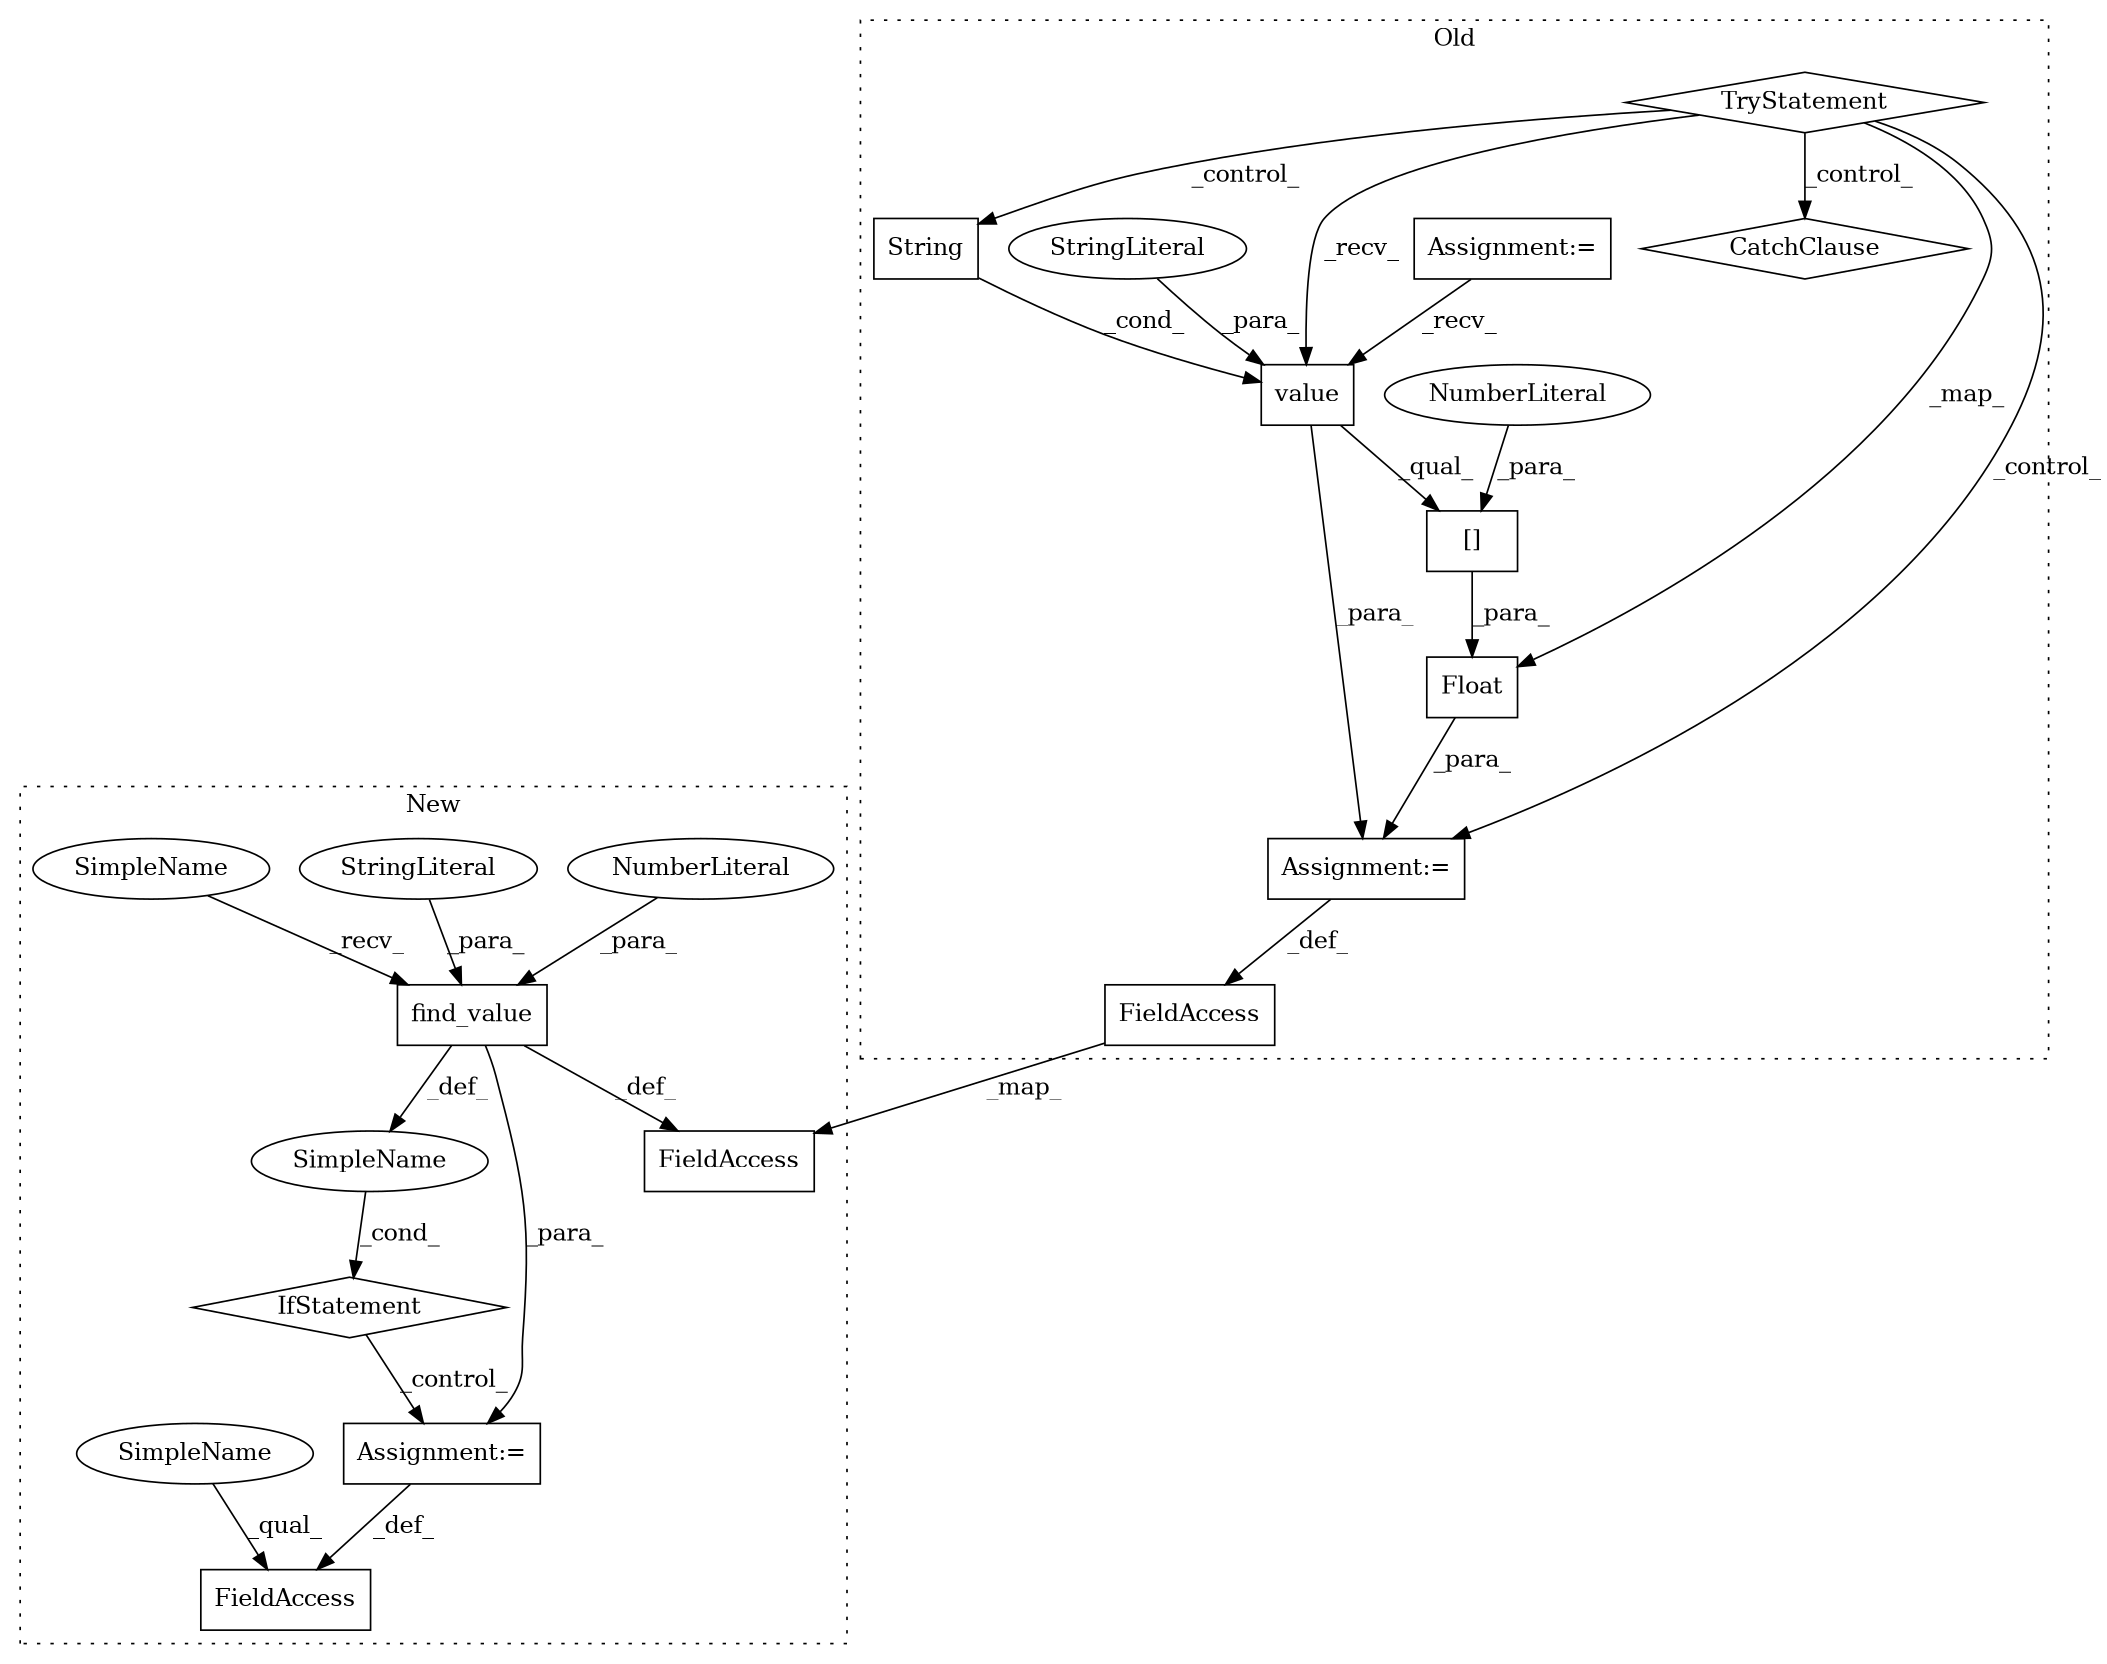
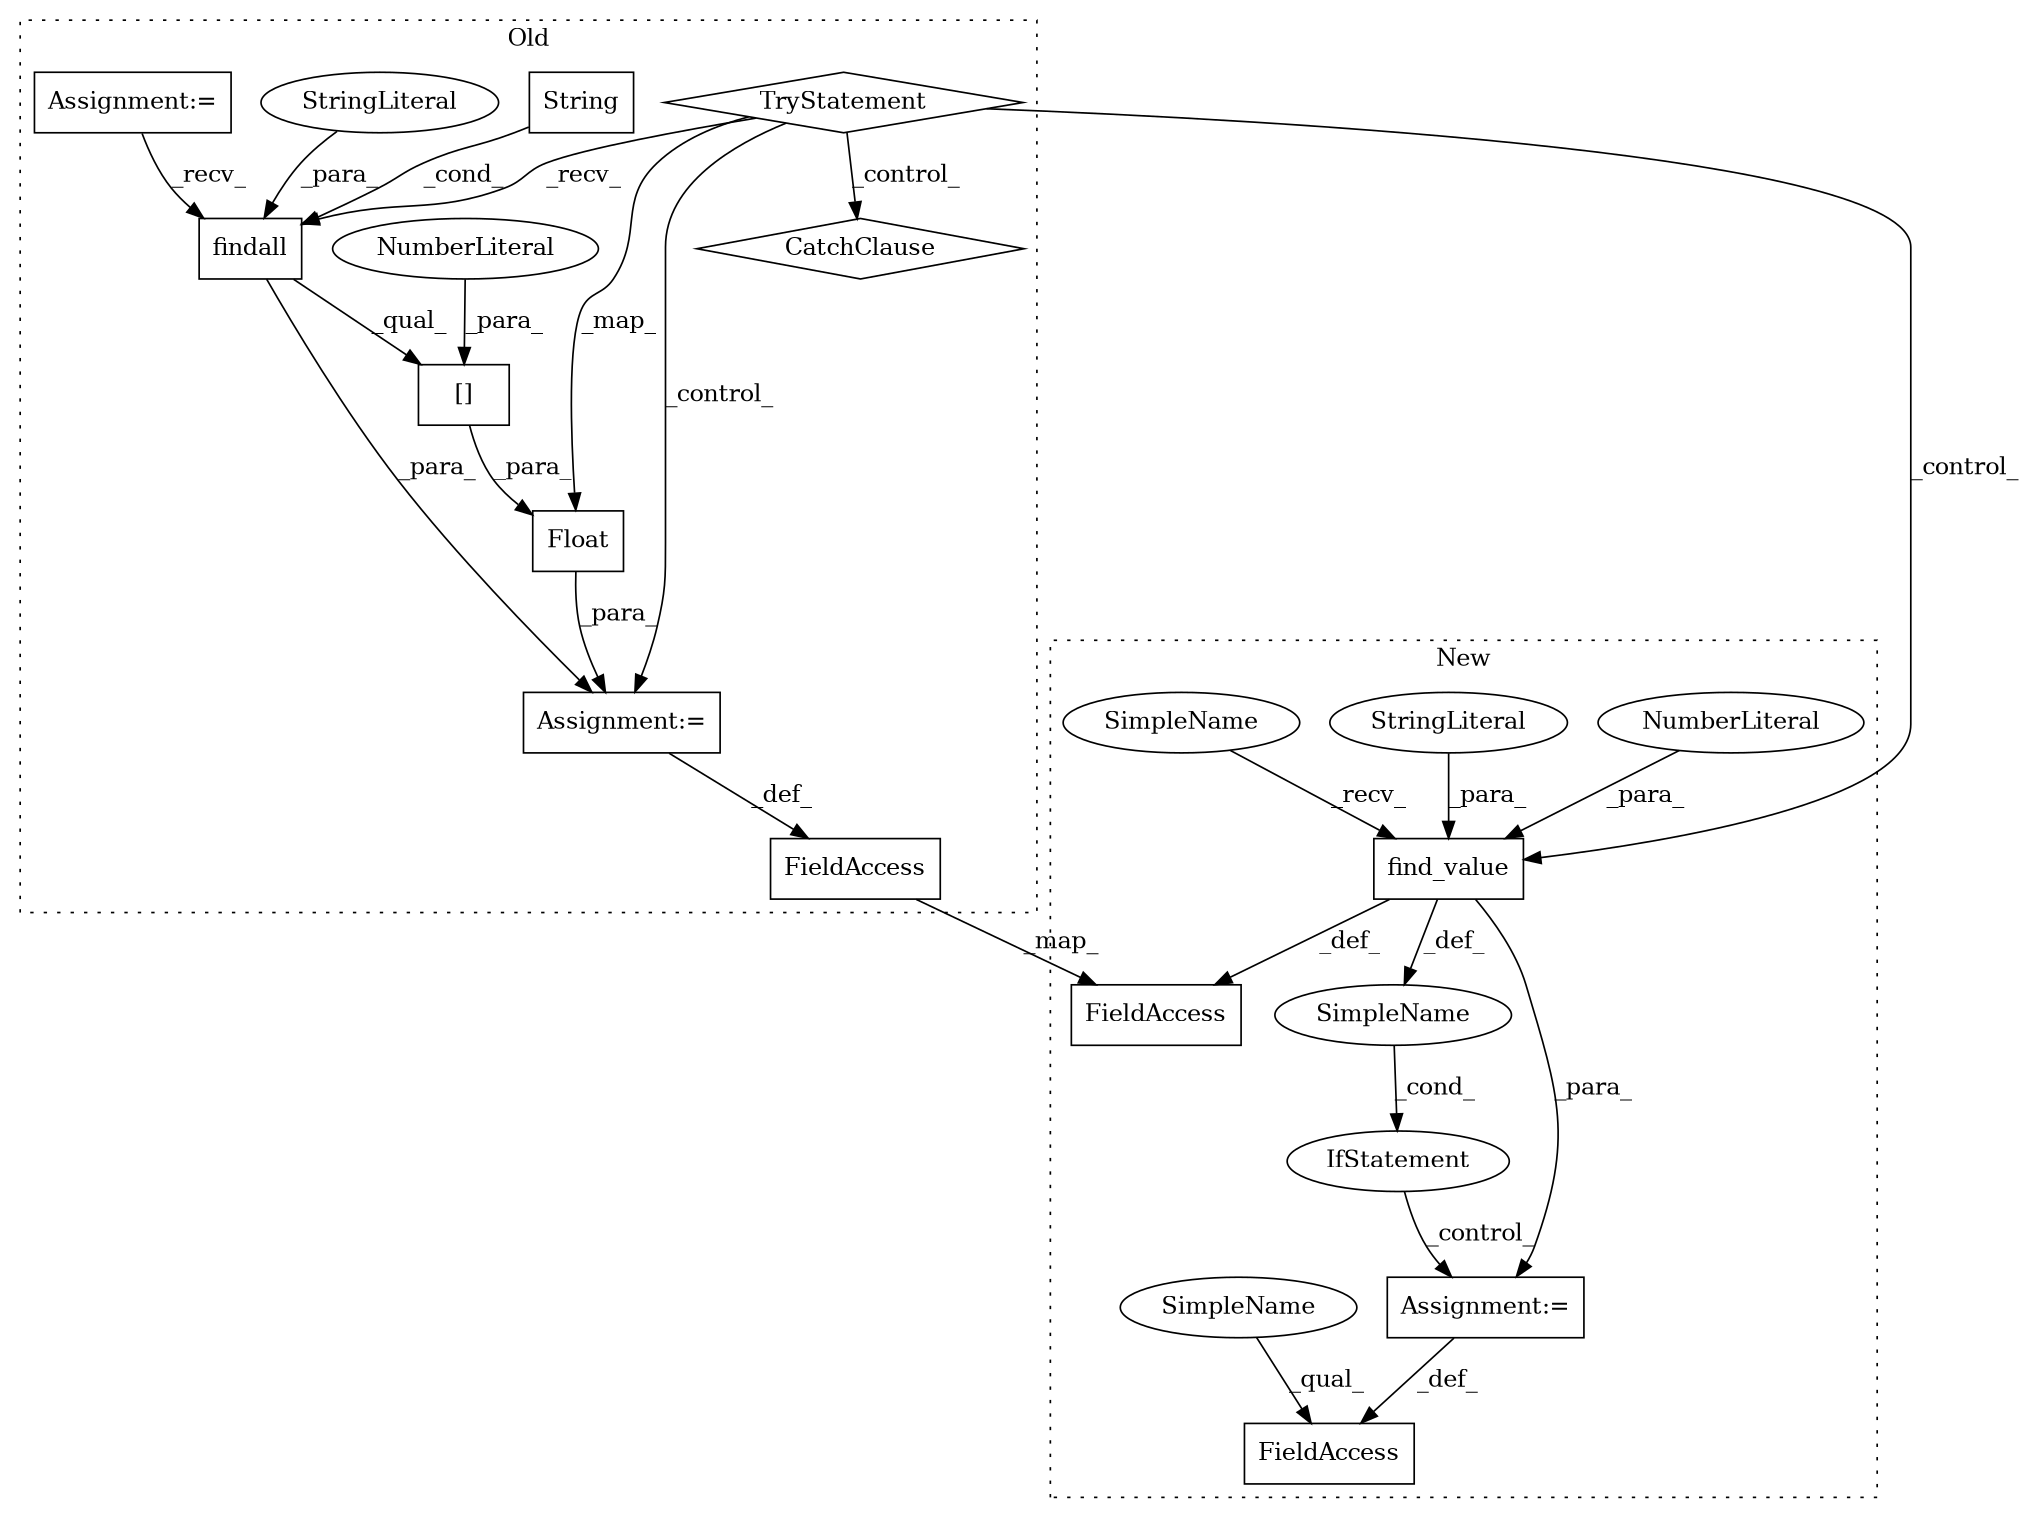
(1328, 142) -> (1891, 224)
(1307, 395) -> (250, 249)
(350, 1307) -> (1398, 1161)
